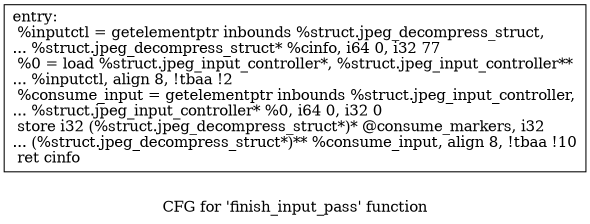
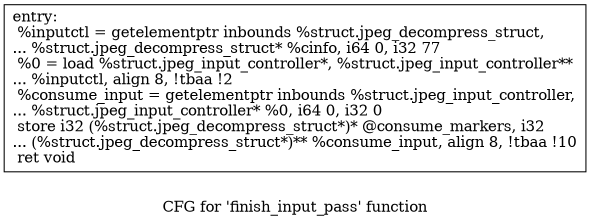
(46, 158) -> (44, 158)
